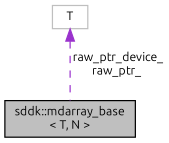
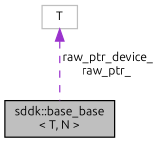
(70, 119) -> (60, 119)
